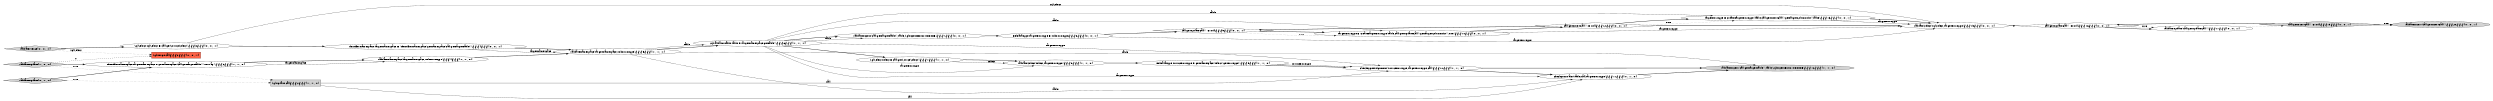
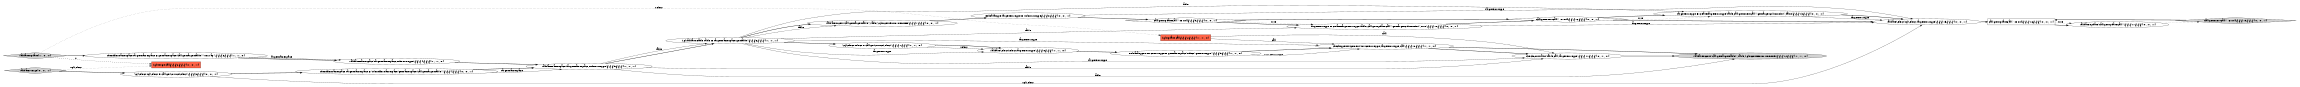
(2441, 25) -> none
(2077, 26) -> (2021, 22)
(1403, 28) -> (1371, 19)
(76, 67) -> (659, 8)
(35, 80) -> none
(296, 83) -> (1186, 38)
